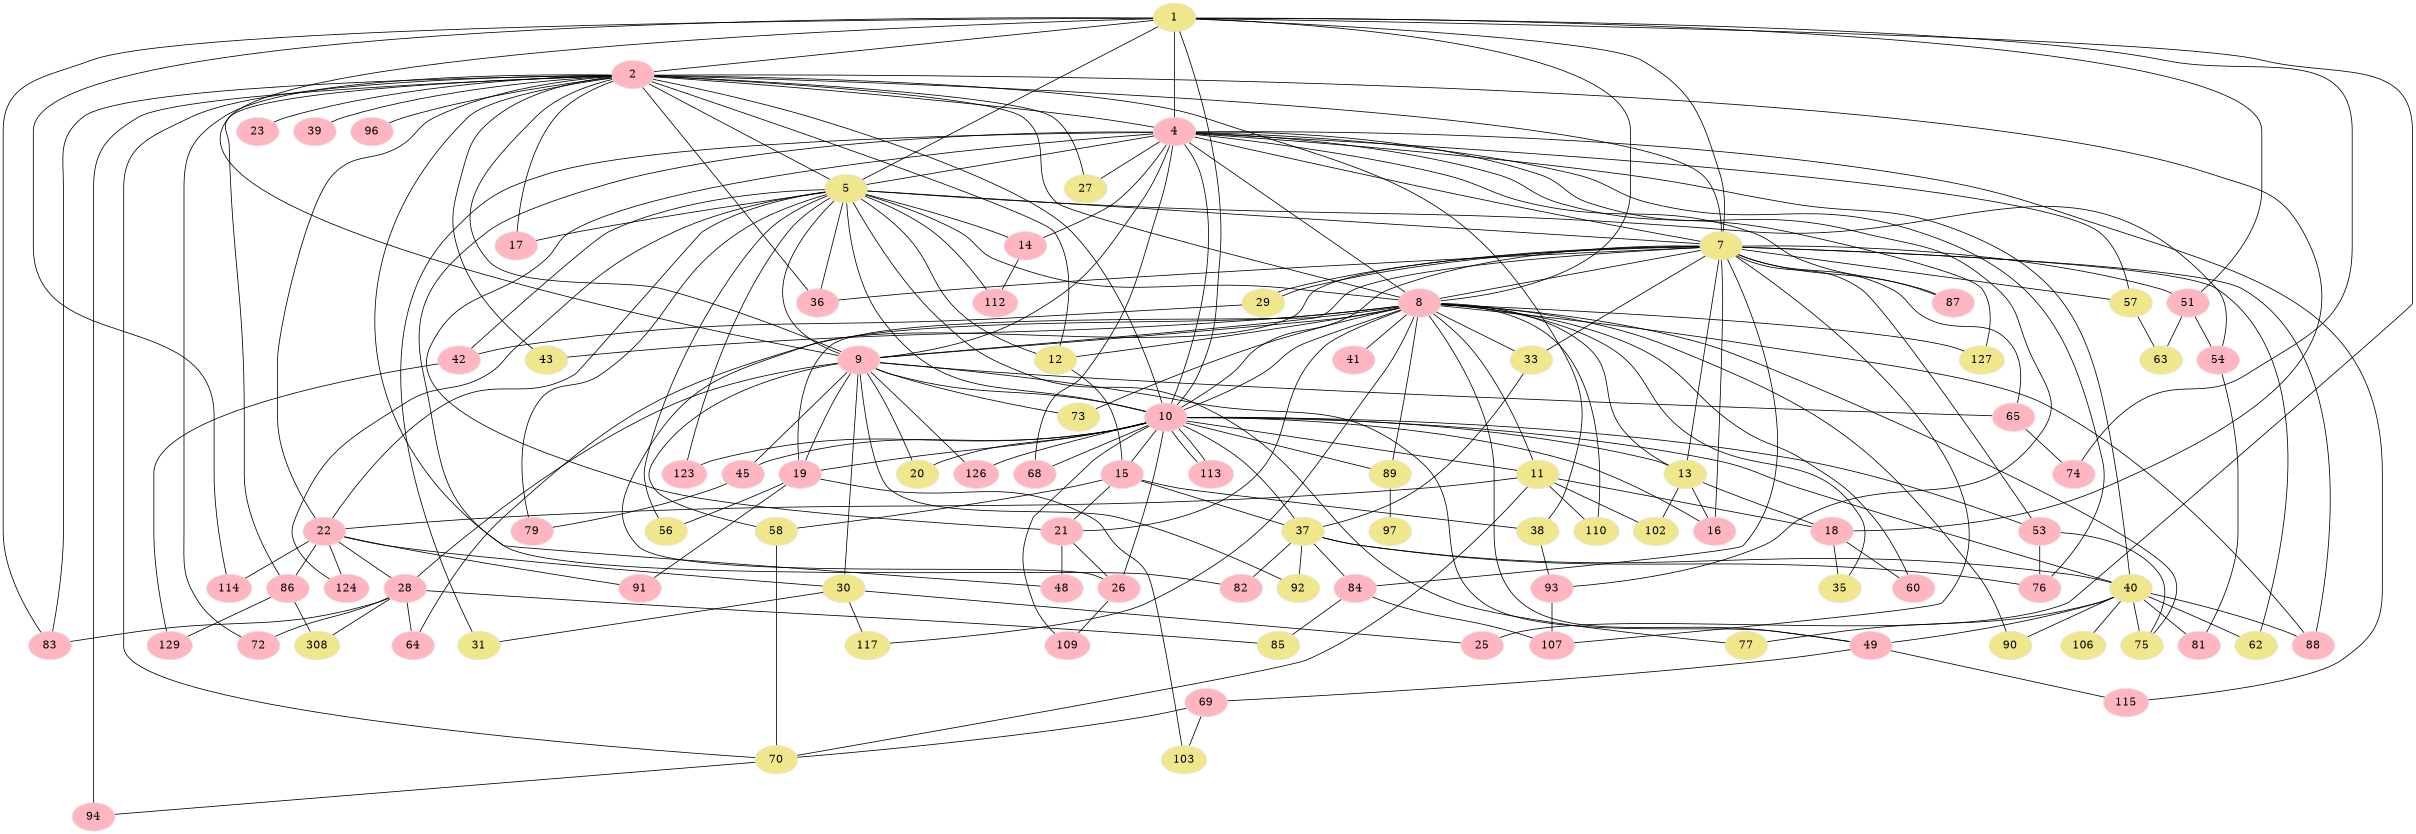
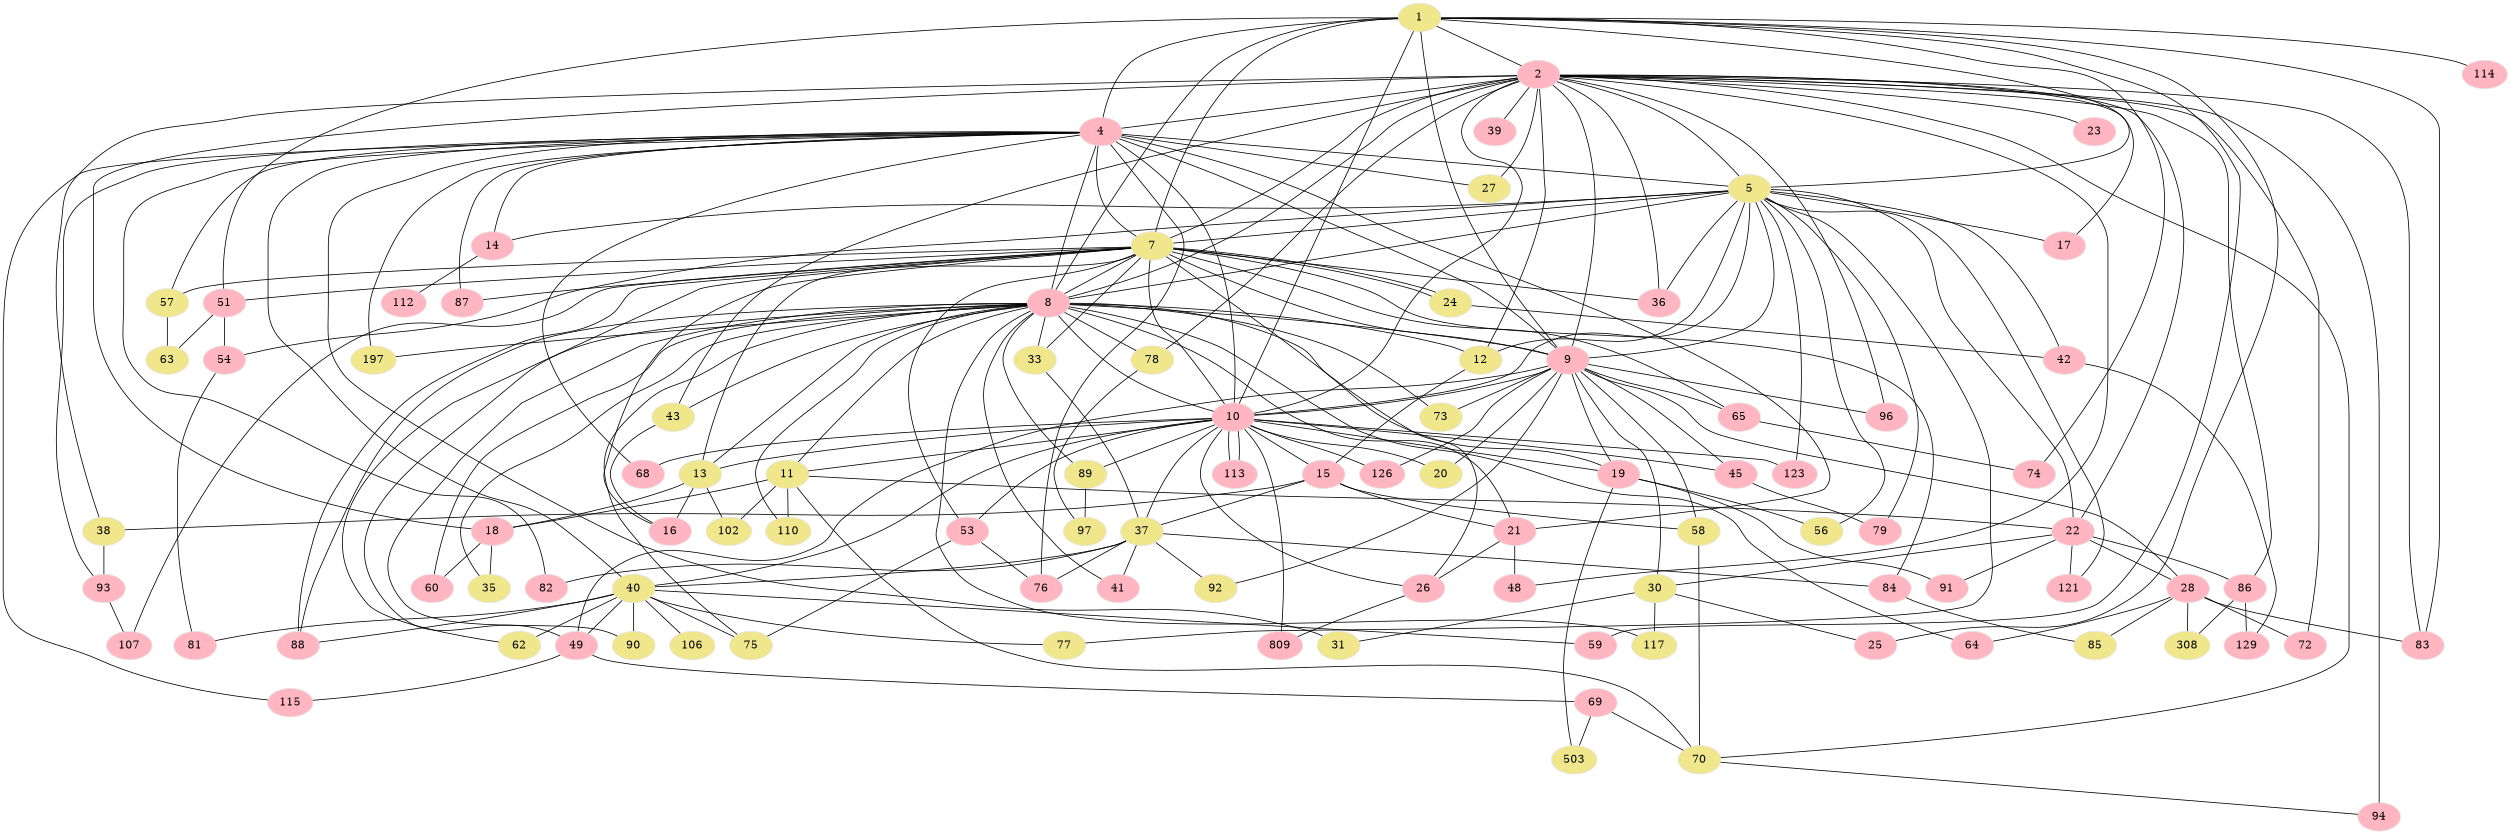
(934, 232) -> none
(1263, 303) -> (1450, 303)
none -> (1152, 360)
(1982, 360) -> (374, 360)
none -> (1727, 389)
(1451, 436) -> (610, 473)
(277, 560) -> none
none -> (1130, 560)
(347, 588) -> (2069, 588)
(1452, 618) -> none
(1067, 646) -> (1280, 646)
none -> (1596, 646)
(1184, 760) -> (1574, 760)
